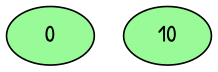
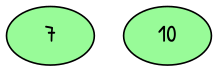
(50, 36) -> (50, 36)
